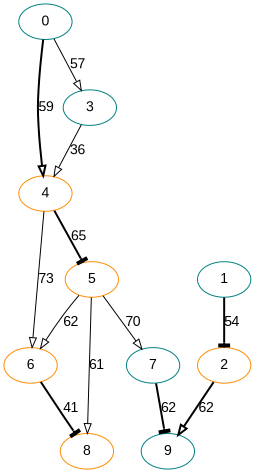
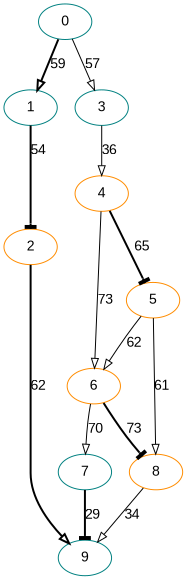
(38, 103) -> (50, 60)
(120, 318) -> (88, 424)
(71, 408) -> (134, 429)
(169, 408) -> (93, 515)
none -> (124, 511)
